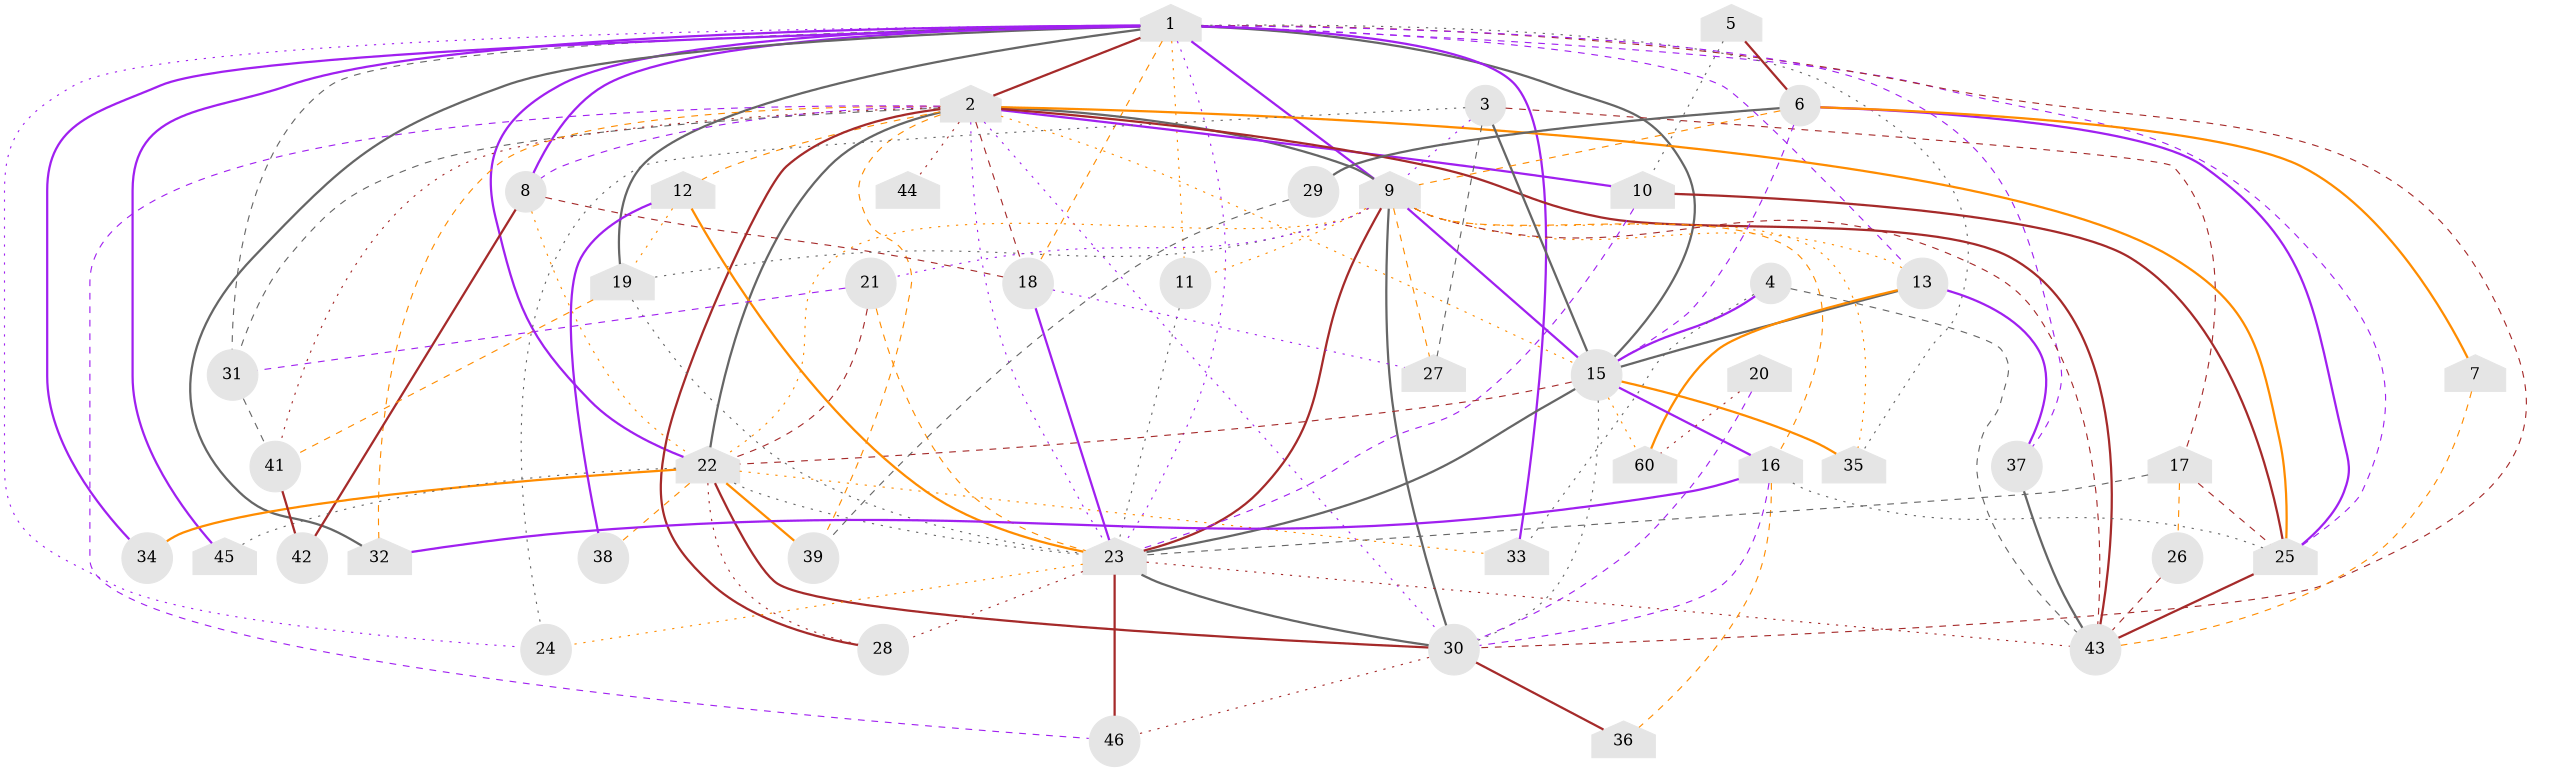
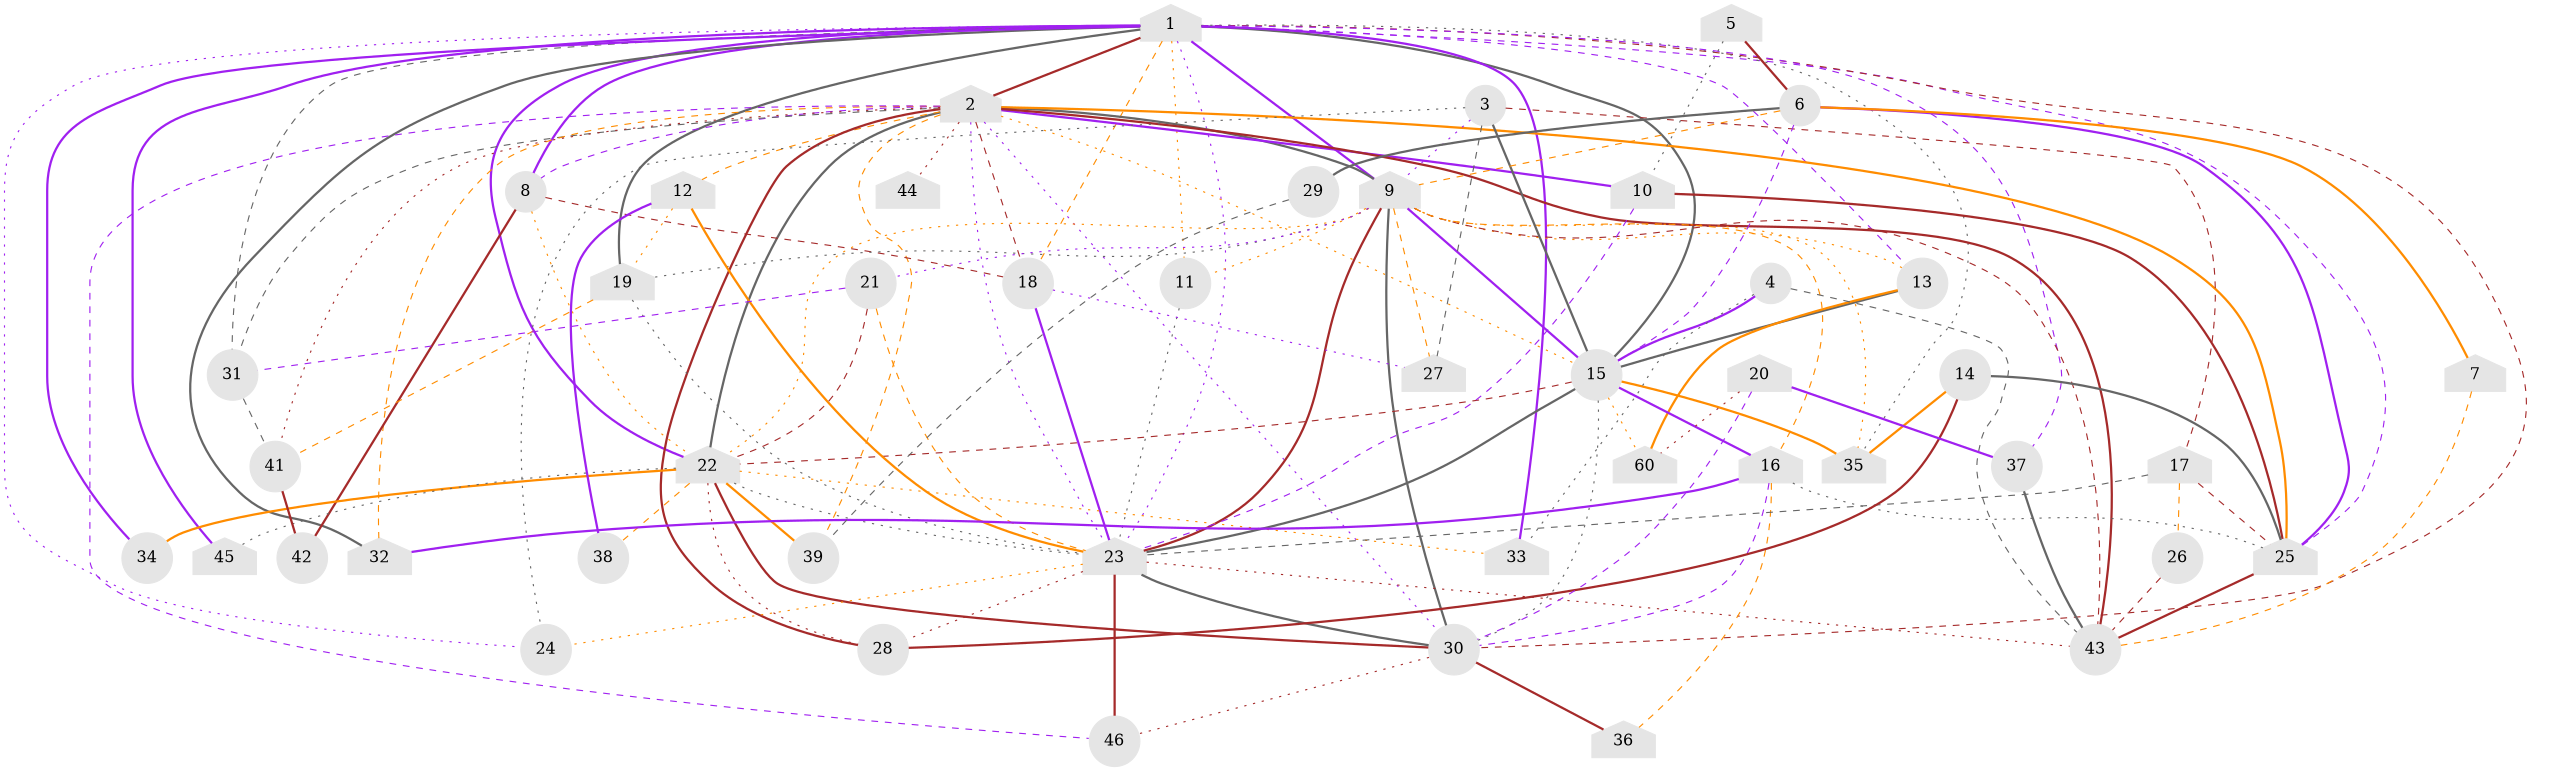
(2035, 344) -> (1892, 422)
none -> (1965, 375)
